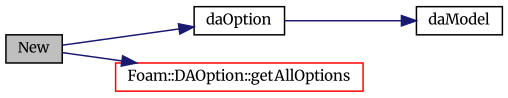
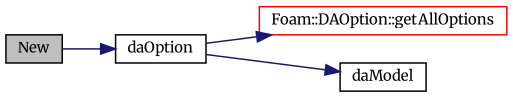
(92, 57) -> (231, 40)
